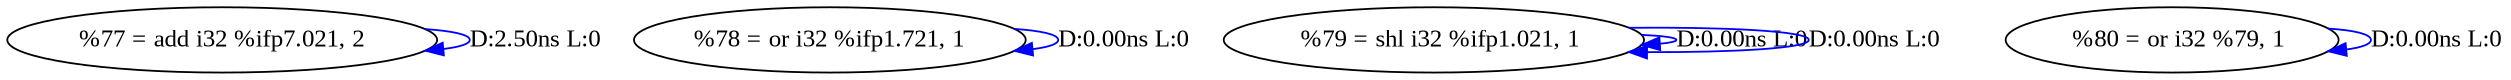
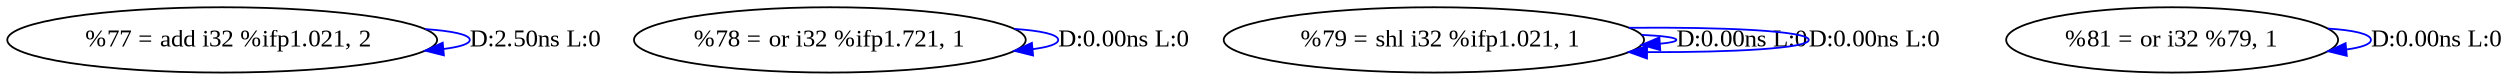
(222, 40) -> (222, 40)
(2172, 40) -> (2172, 40)
